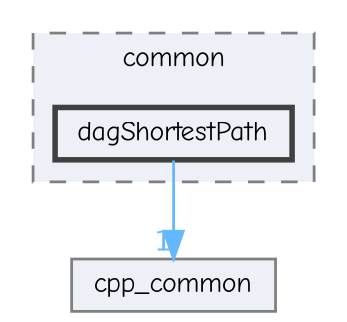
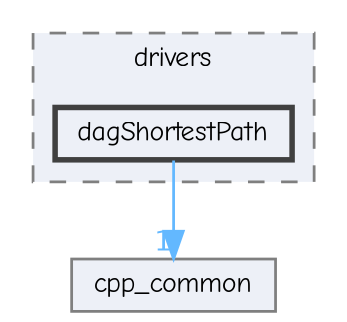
(174, 59) -> (174, 59)
